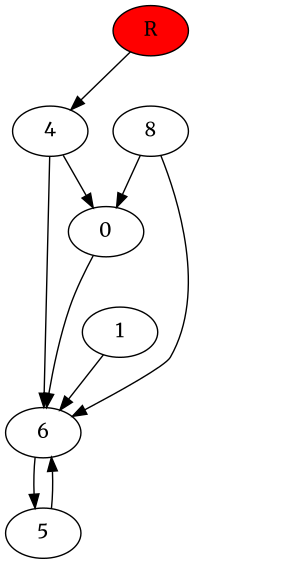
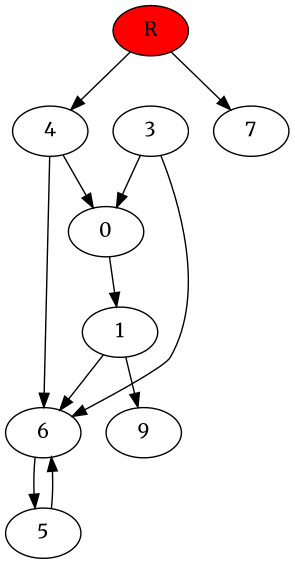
(151, 131) -> (151, 131)
none -> (251, 131)
(65, 323) -> (112, 275)
none -> (144, 433)
